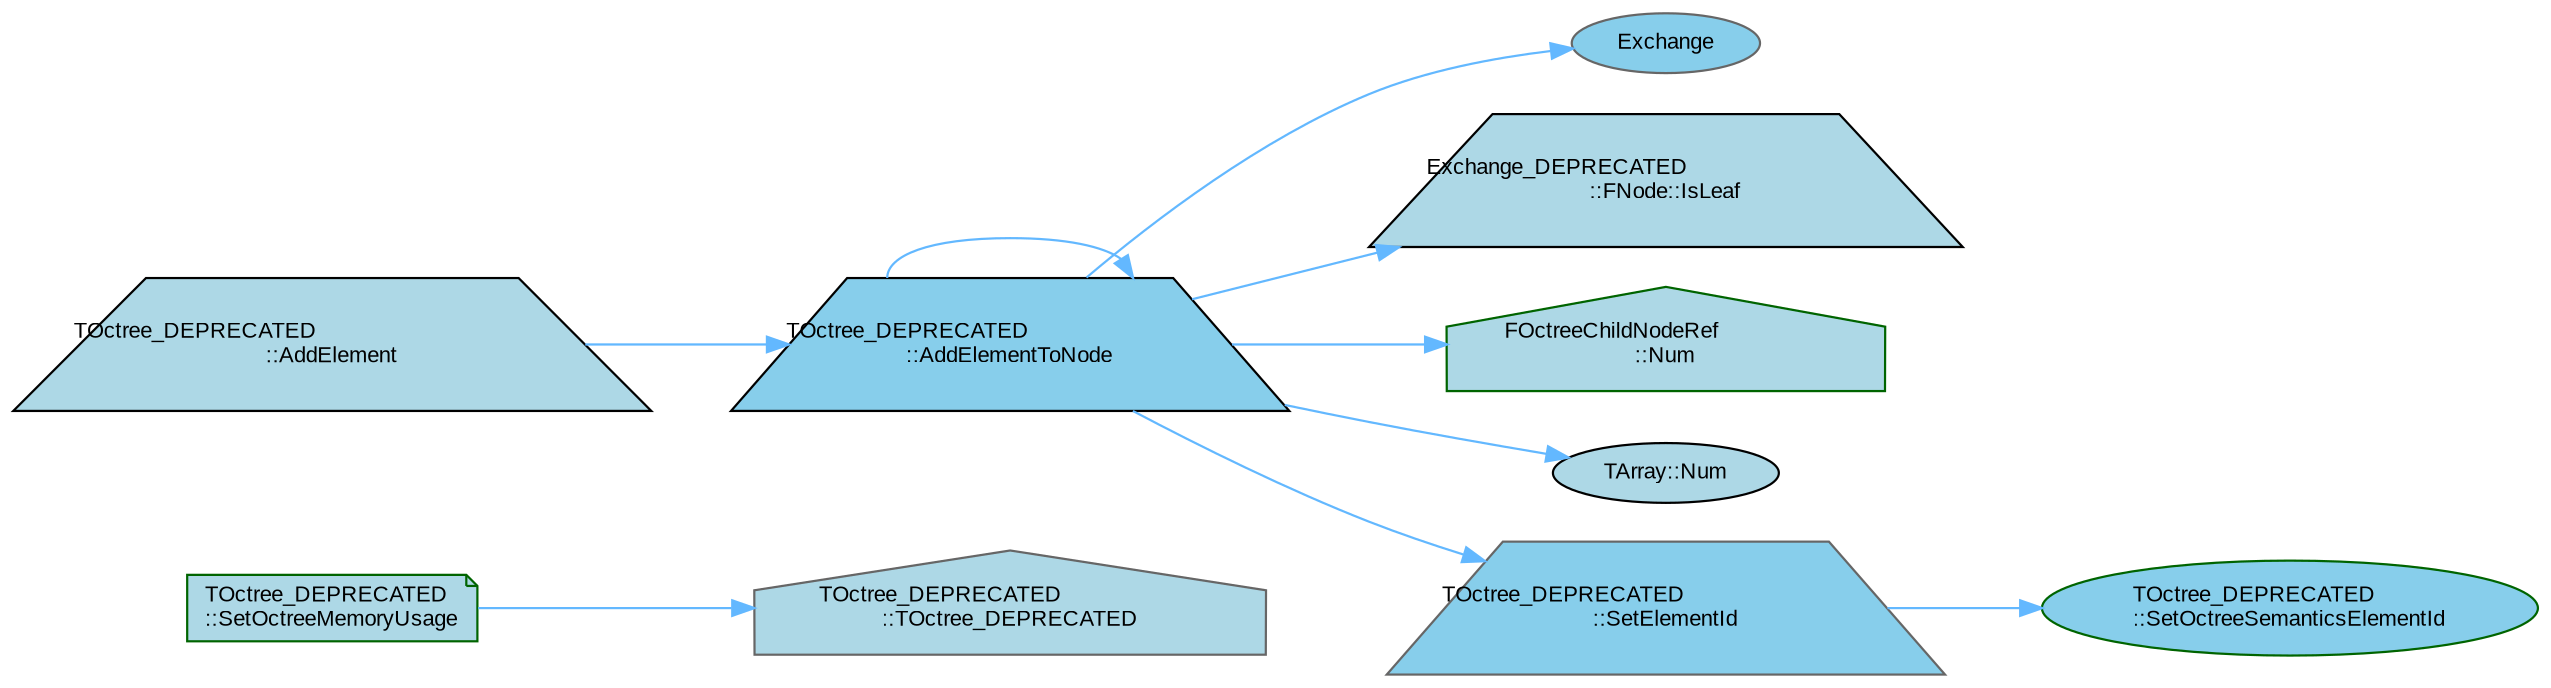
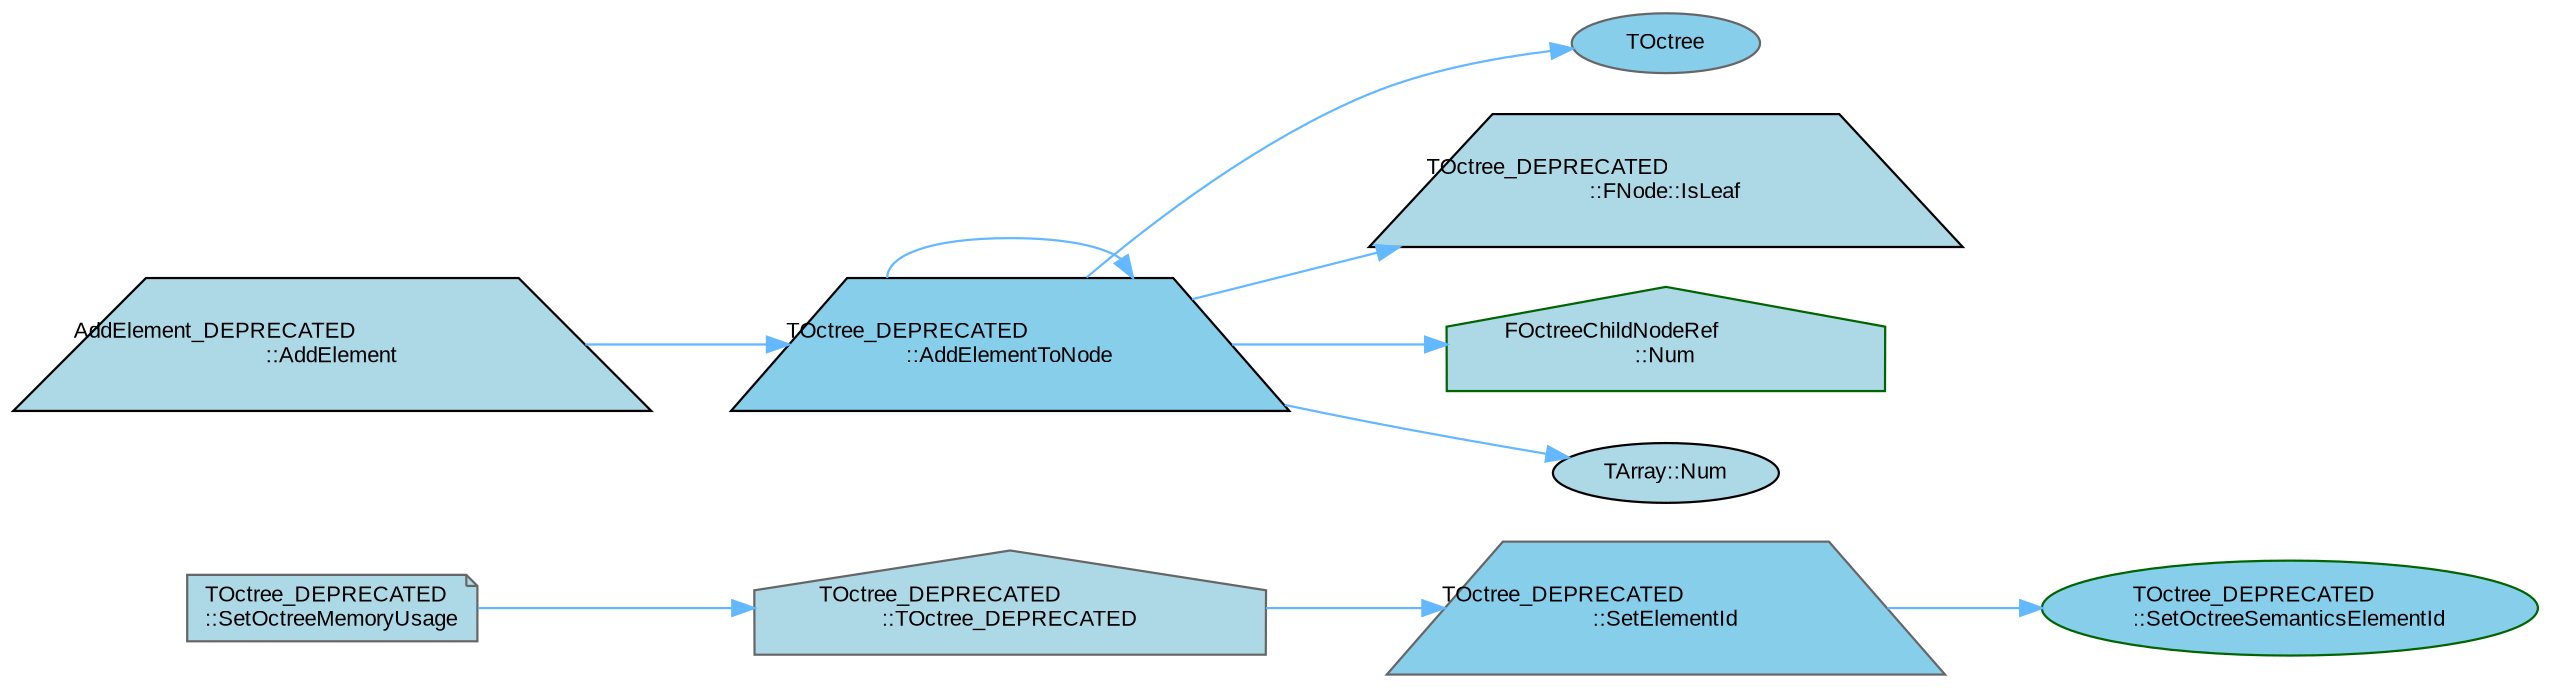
(1666, 43) -> (1666, 43)
(1666, 181) -> (1666, 181)
(332, 344) -> (332, 344)
(1295, 490) -> (1344, 608)
(332, 608) -> (332, 608)
